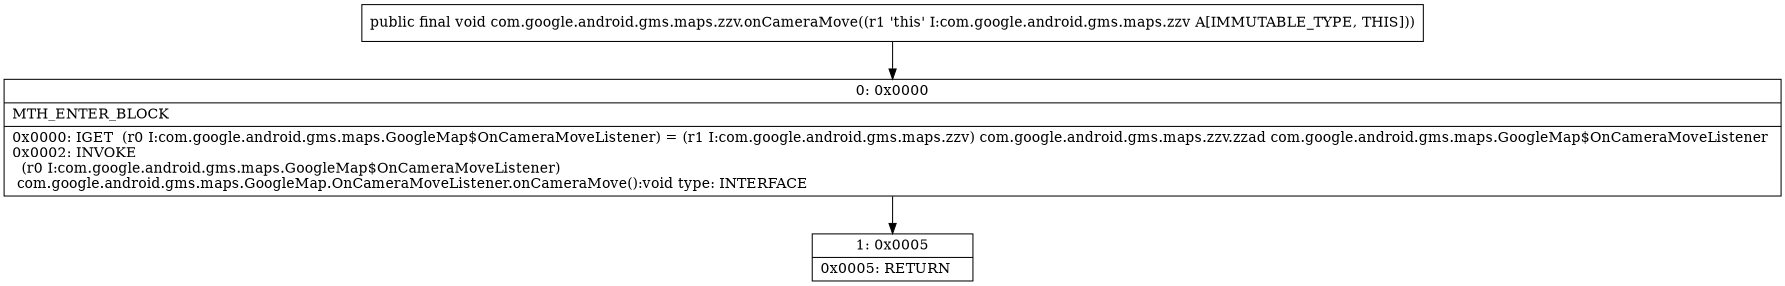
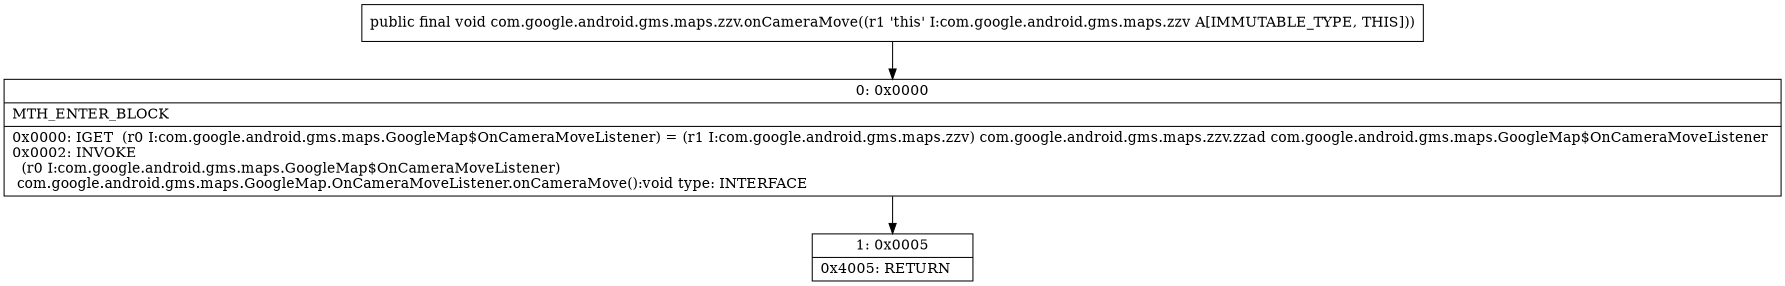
(893, 269) -> (893, 269)
